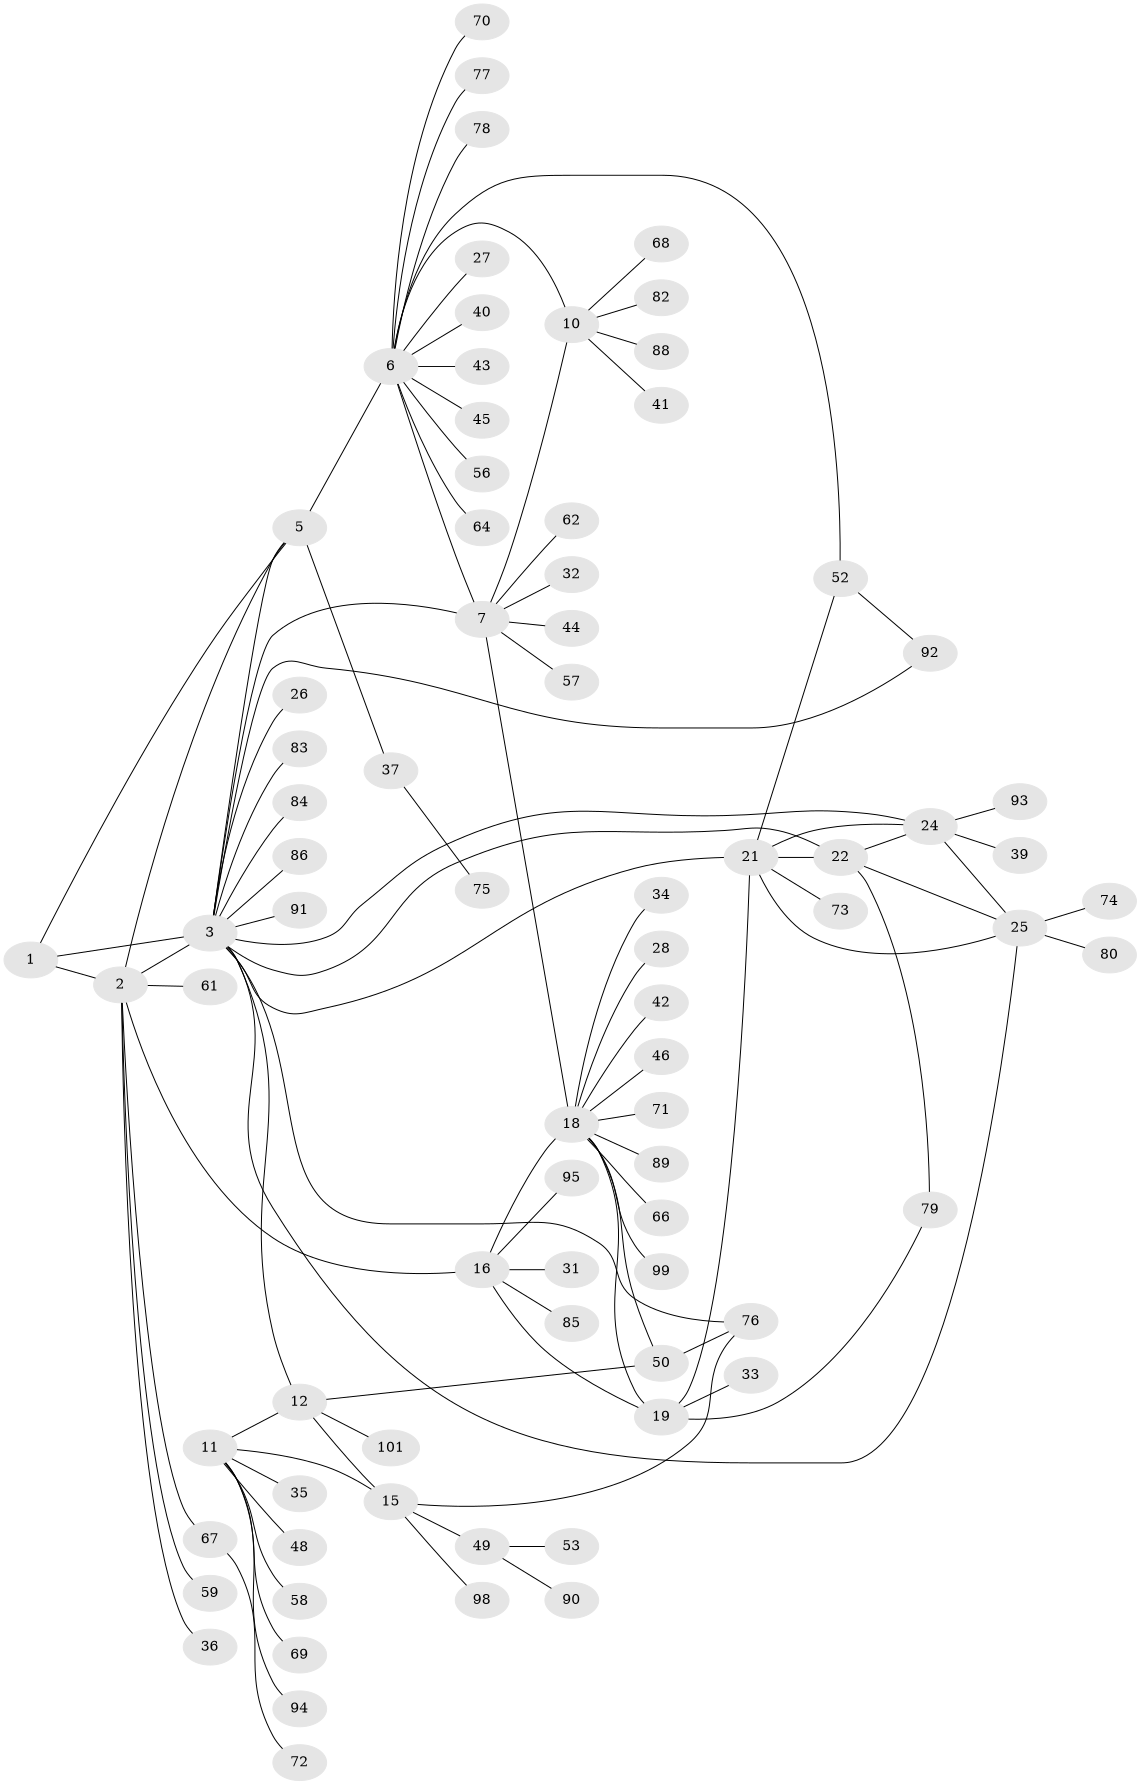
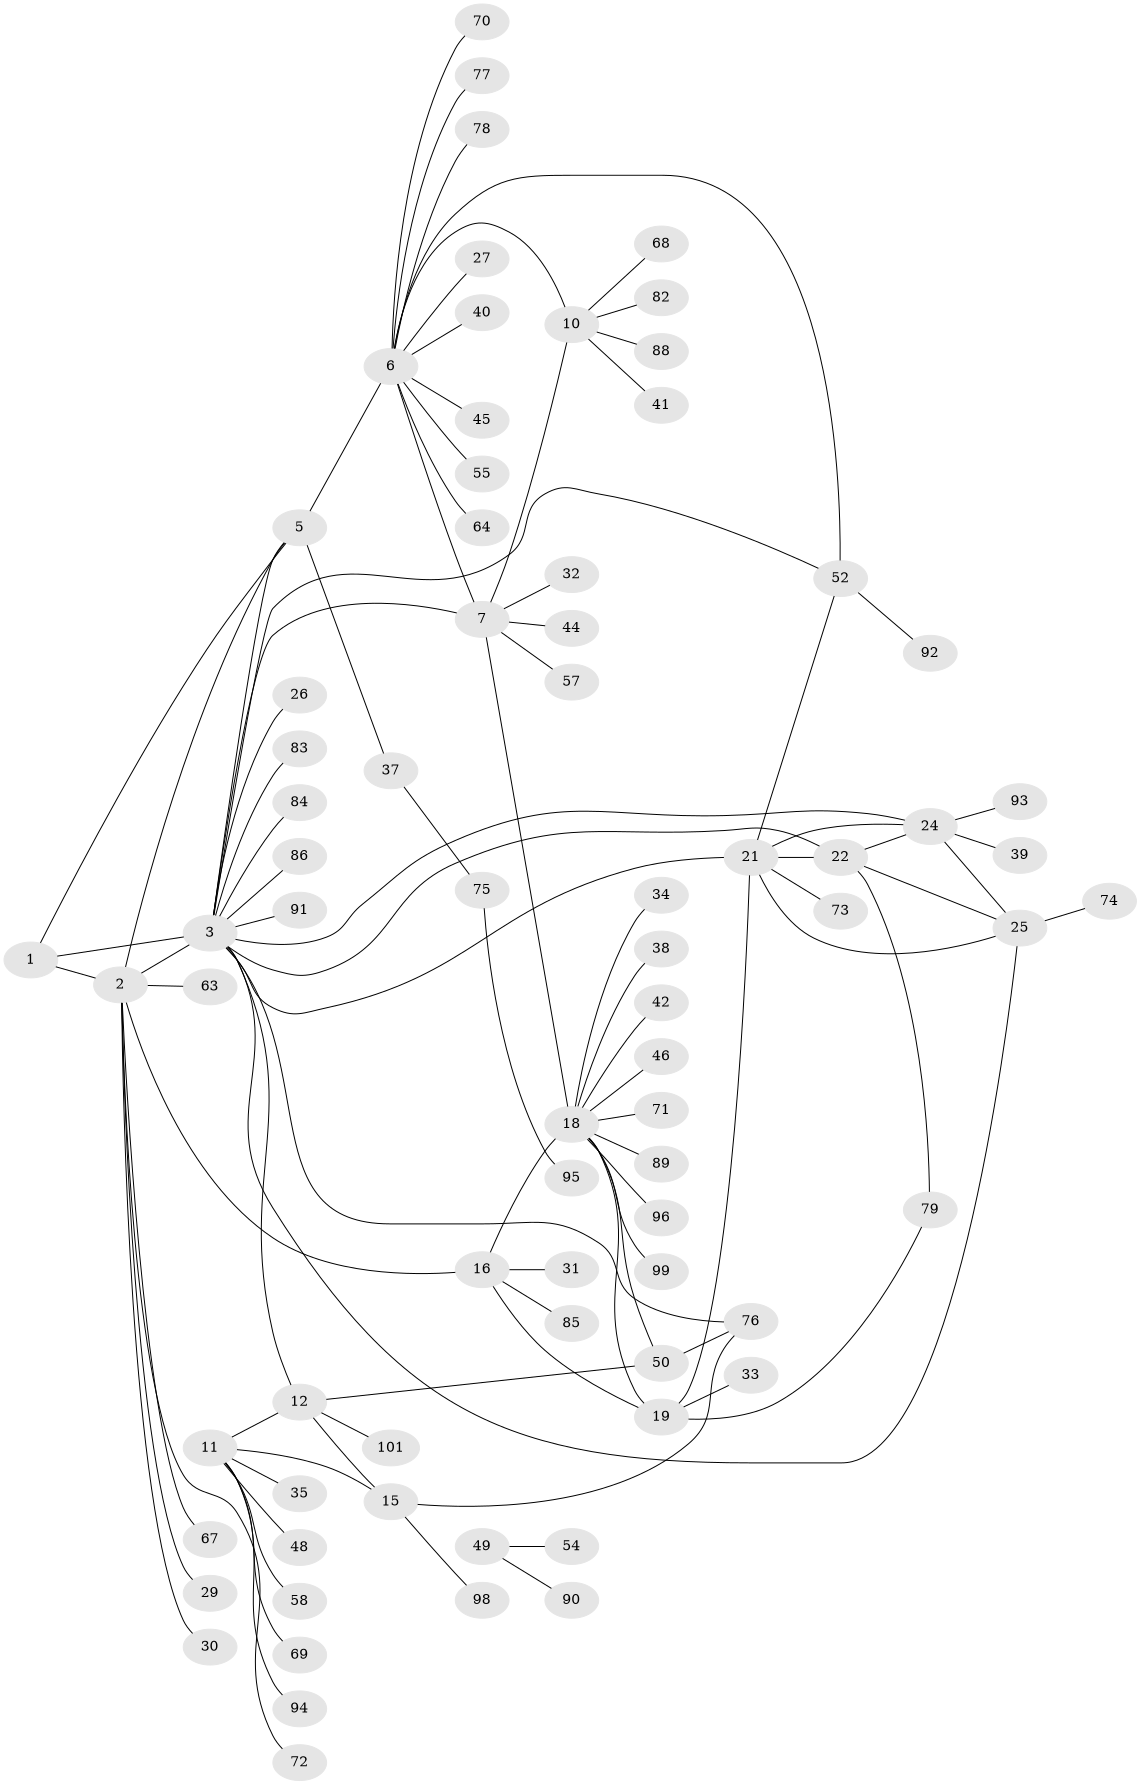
(482, 366) -> none
(482, 474) -> (482, 474)
(572, 521) -> none
(471, 697) -> (413, 579)
(661, 949) -> (661, 949)
(1110, 955) -> none
(210, 987) -> (210, 987)
(661, 1218) -> (661, 1218)
(521, 1230) -> (505, 1041)
(437, 1524) -> none
(572, 1547) -> (572, 1547)
(210, 1593) -> (210, 1593)
(210, 1647) -> (210, 1647)
(255, 1656) -> (175, 1454)
